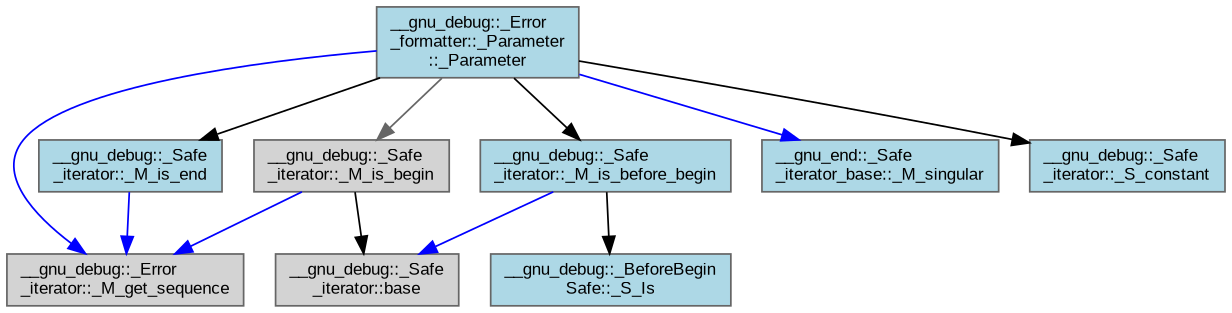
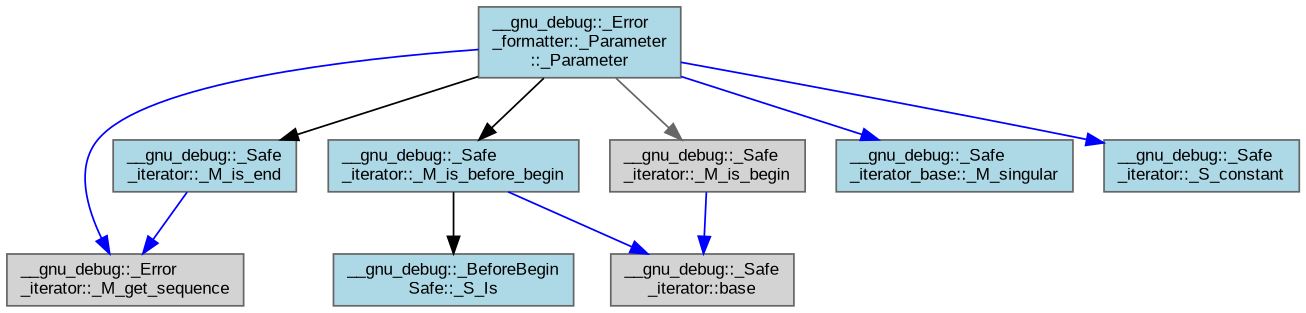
(796, 99) -> (884, 100)
(880, 166) -> (955, 166)
(358, 214) -> (705, 214)
(246, 219) -> none
